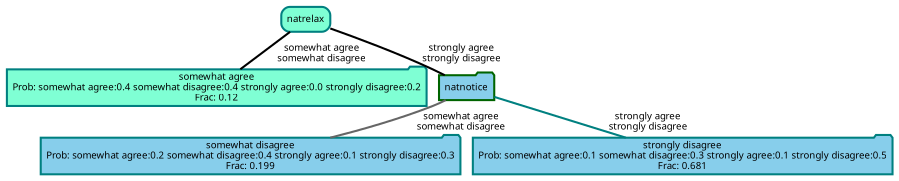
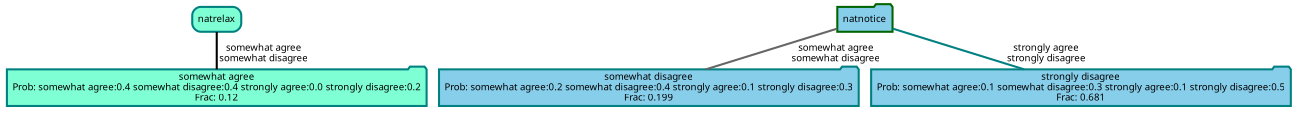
(388, 50) -> none
